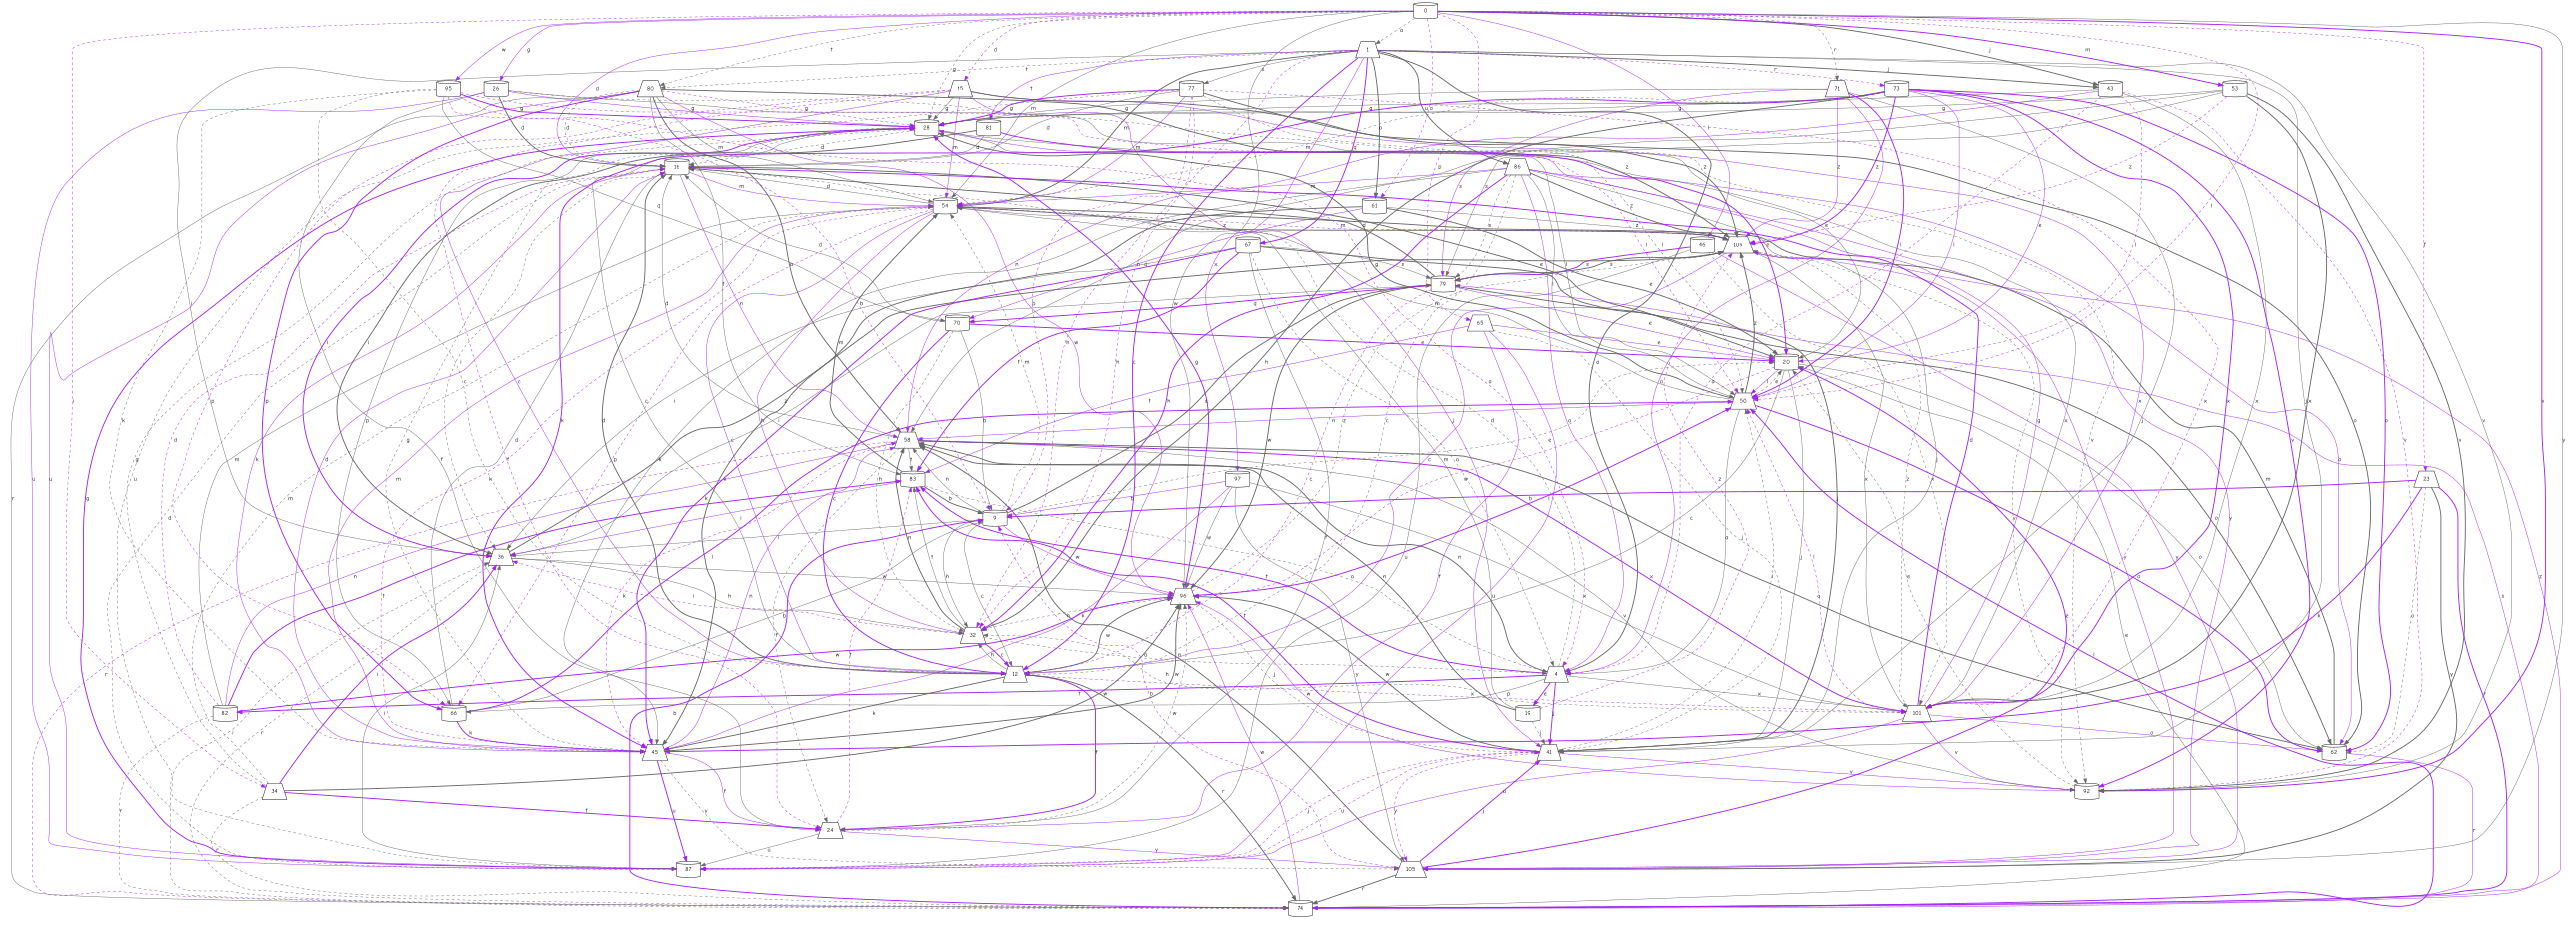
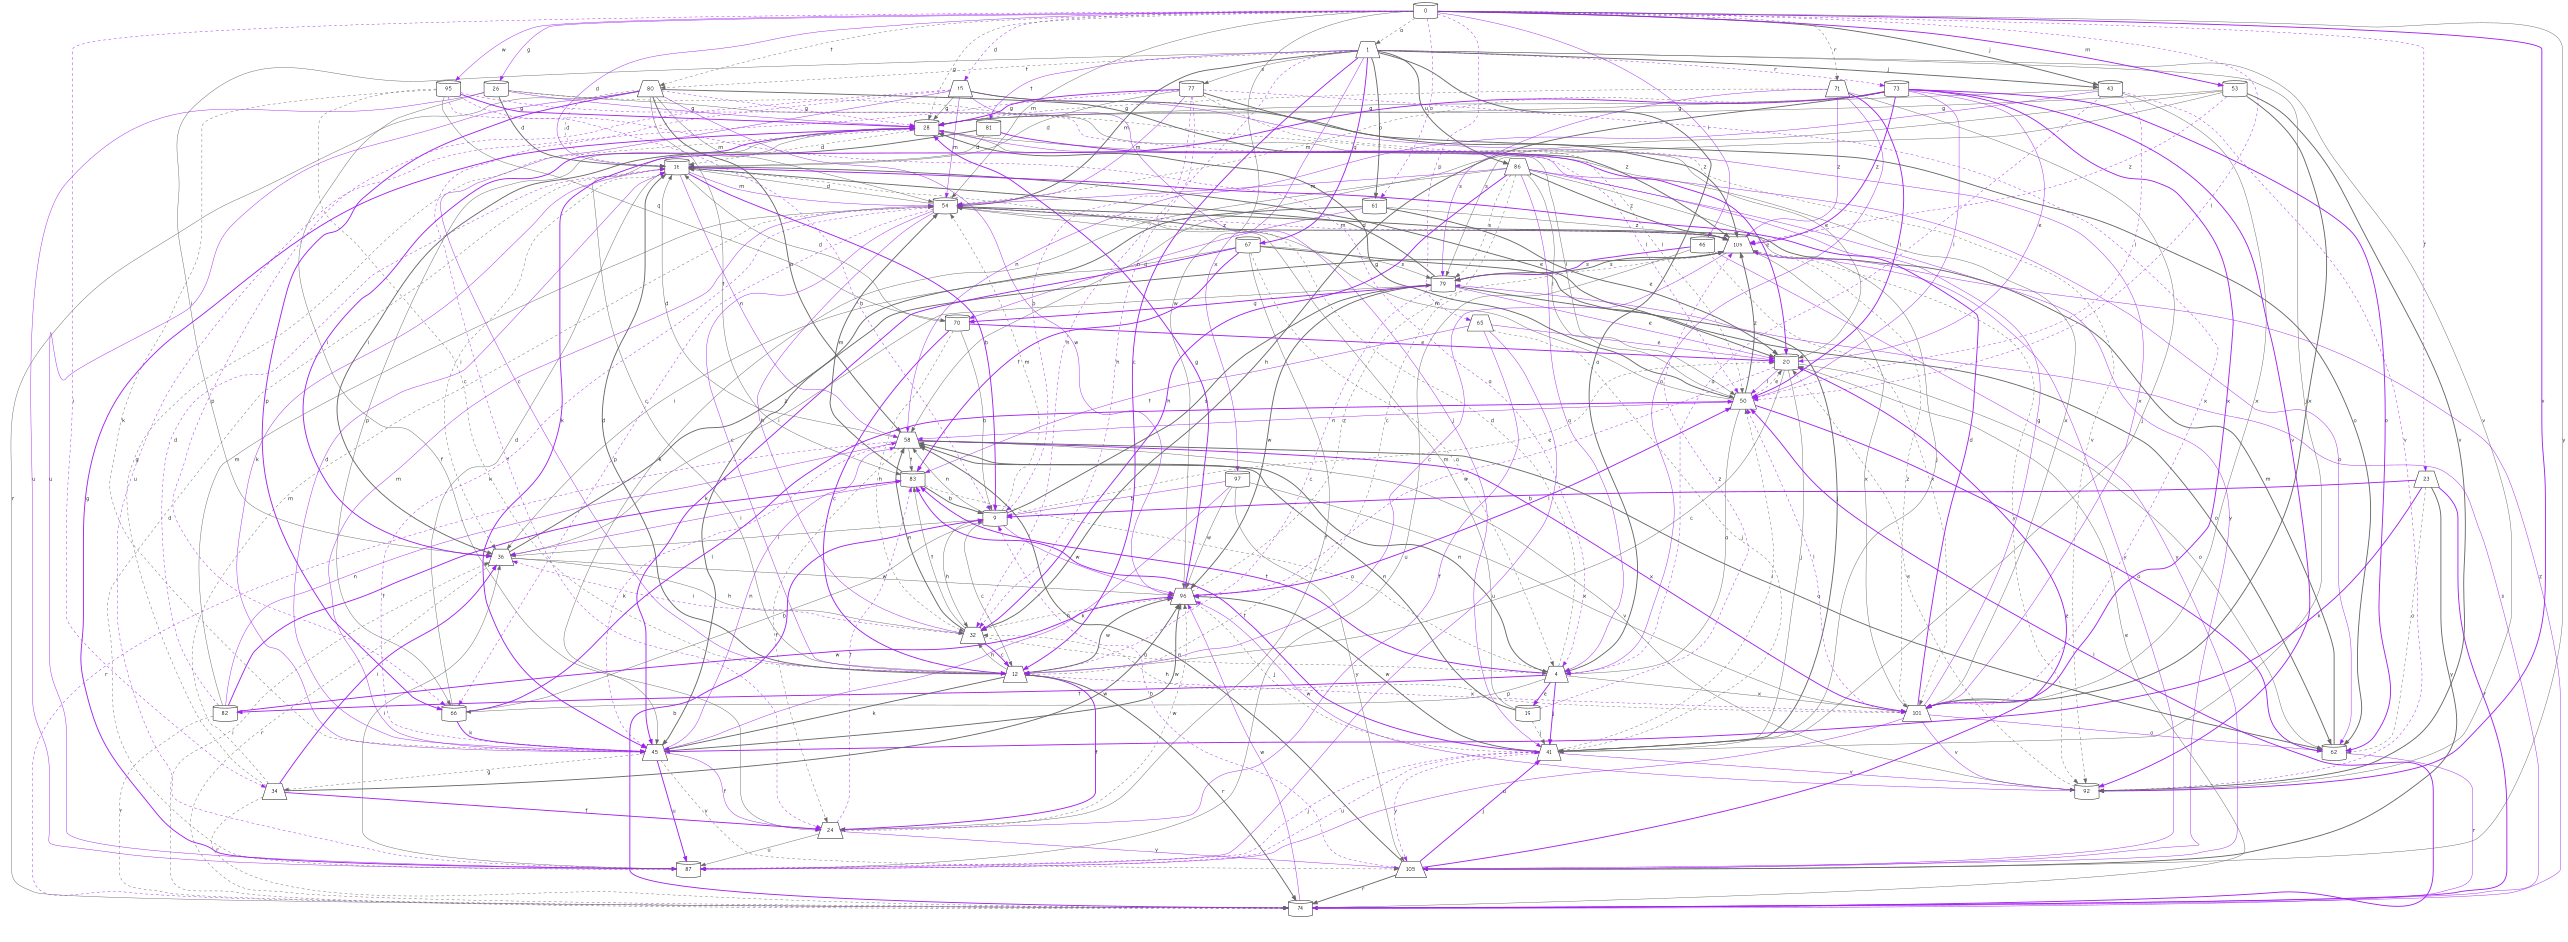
(1385, 94) -> (1385, 94)
none -> (912, 271)
(220, 319) -> (220, 319)
(452, 346) -> (466, 772)
